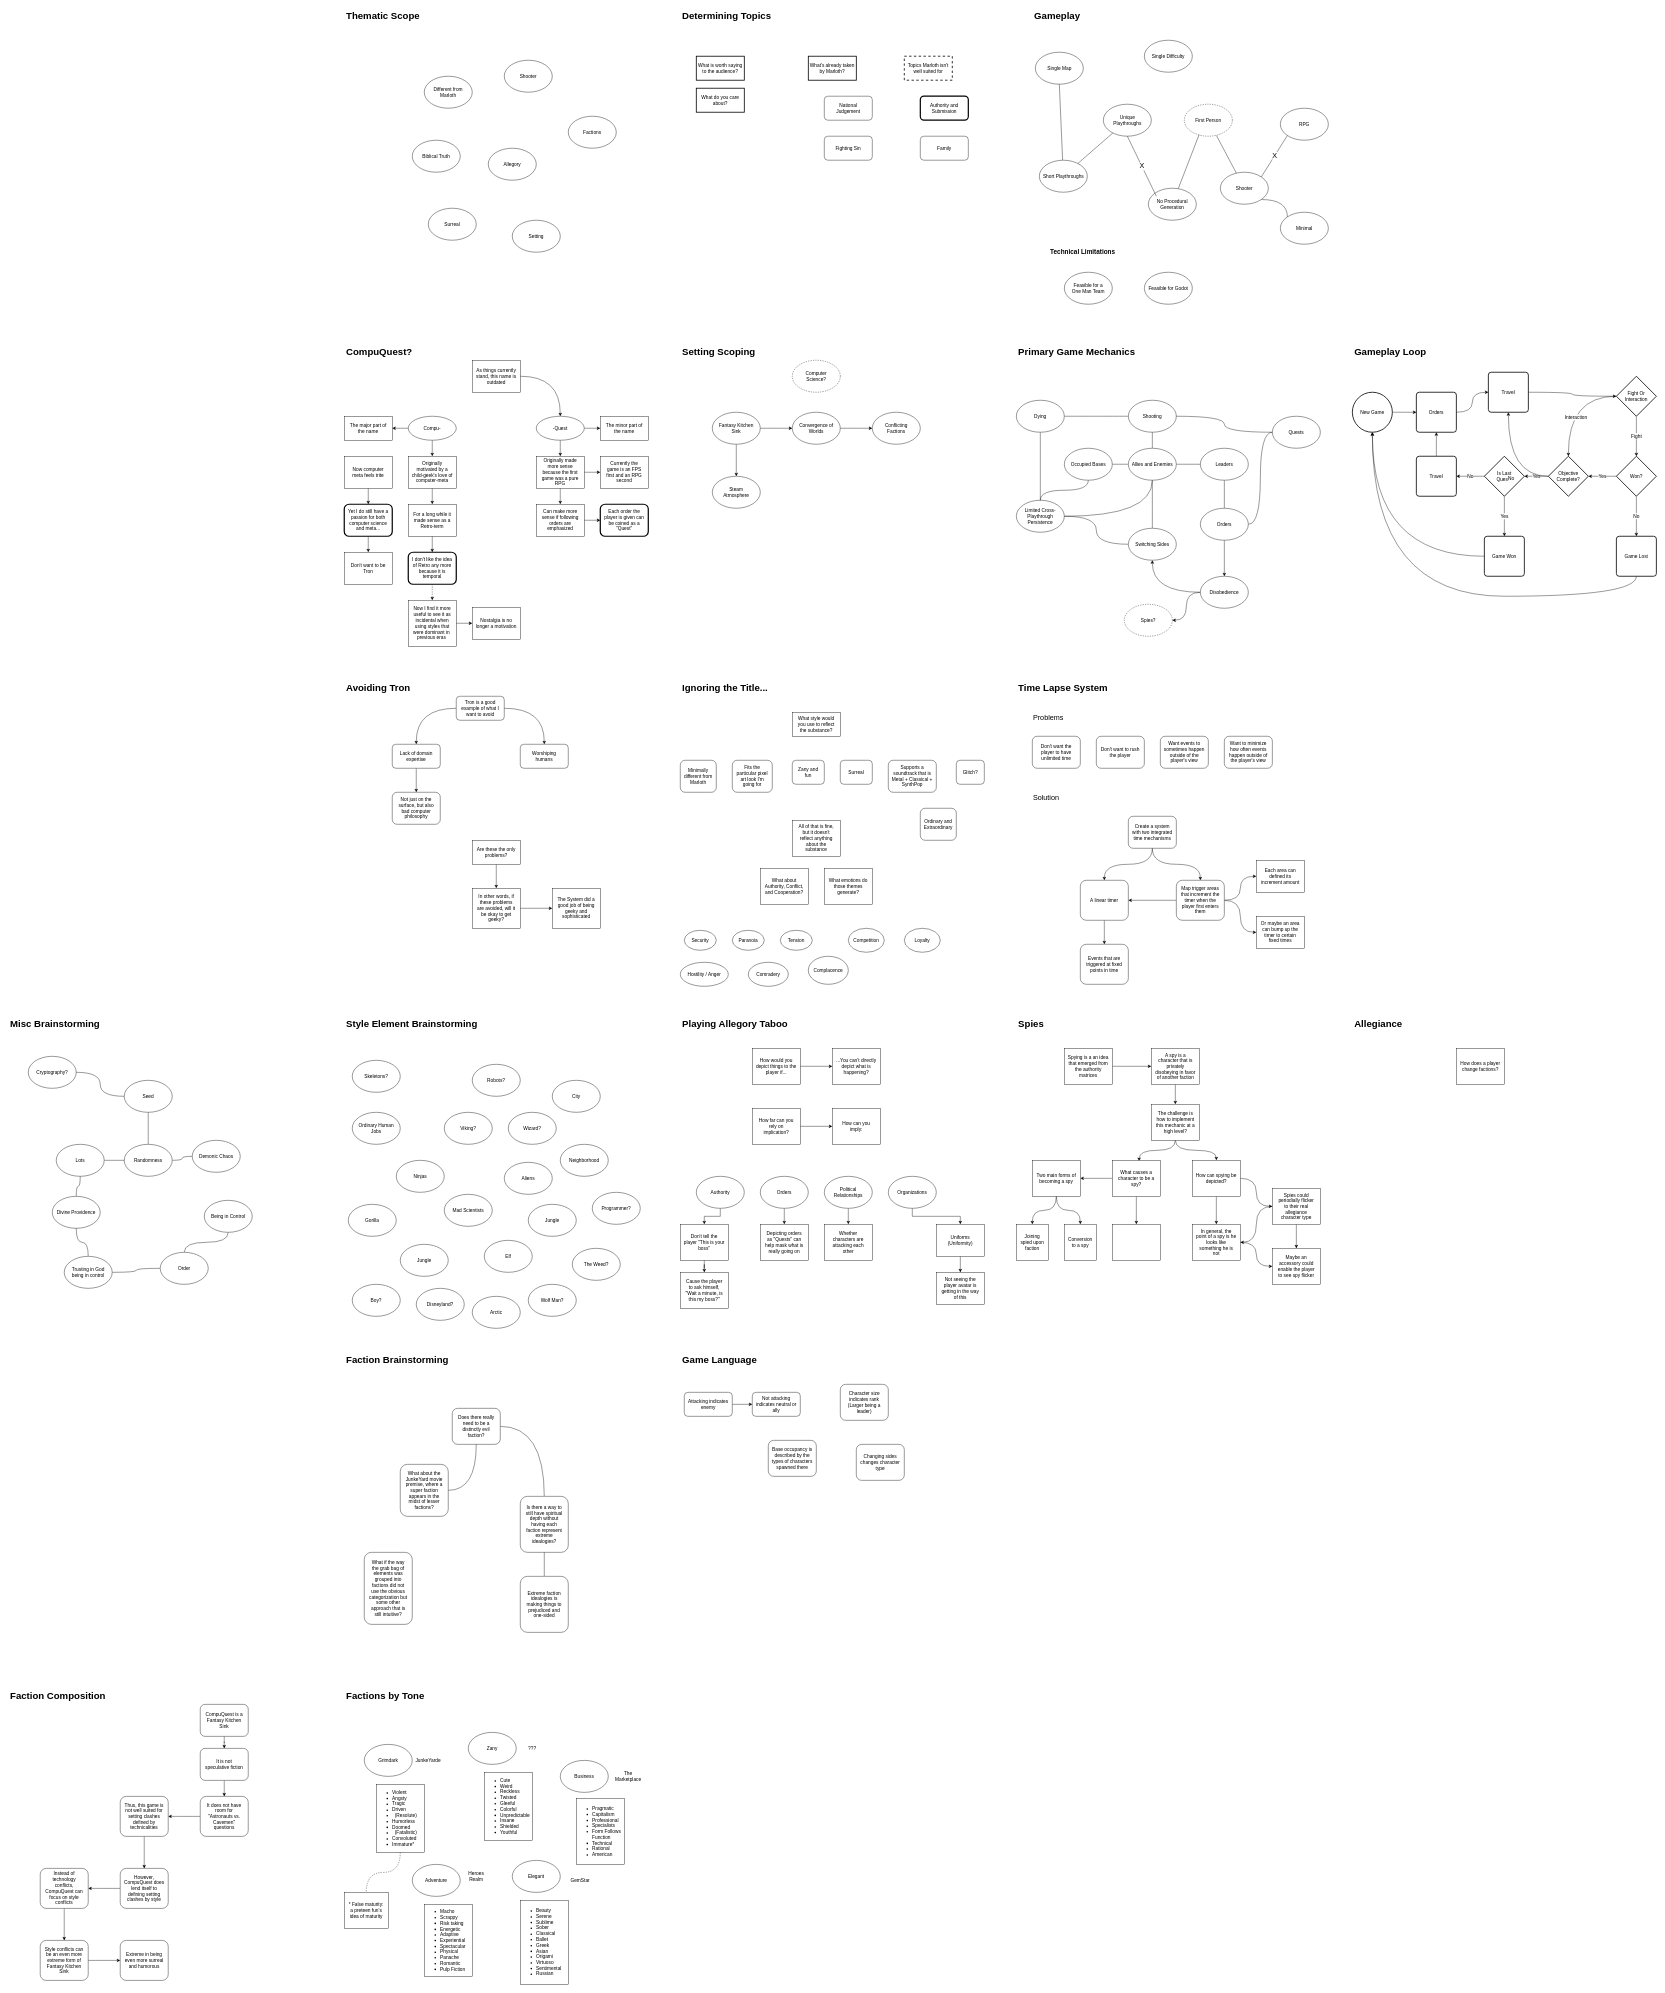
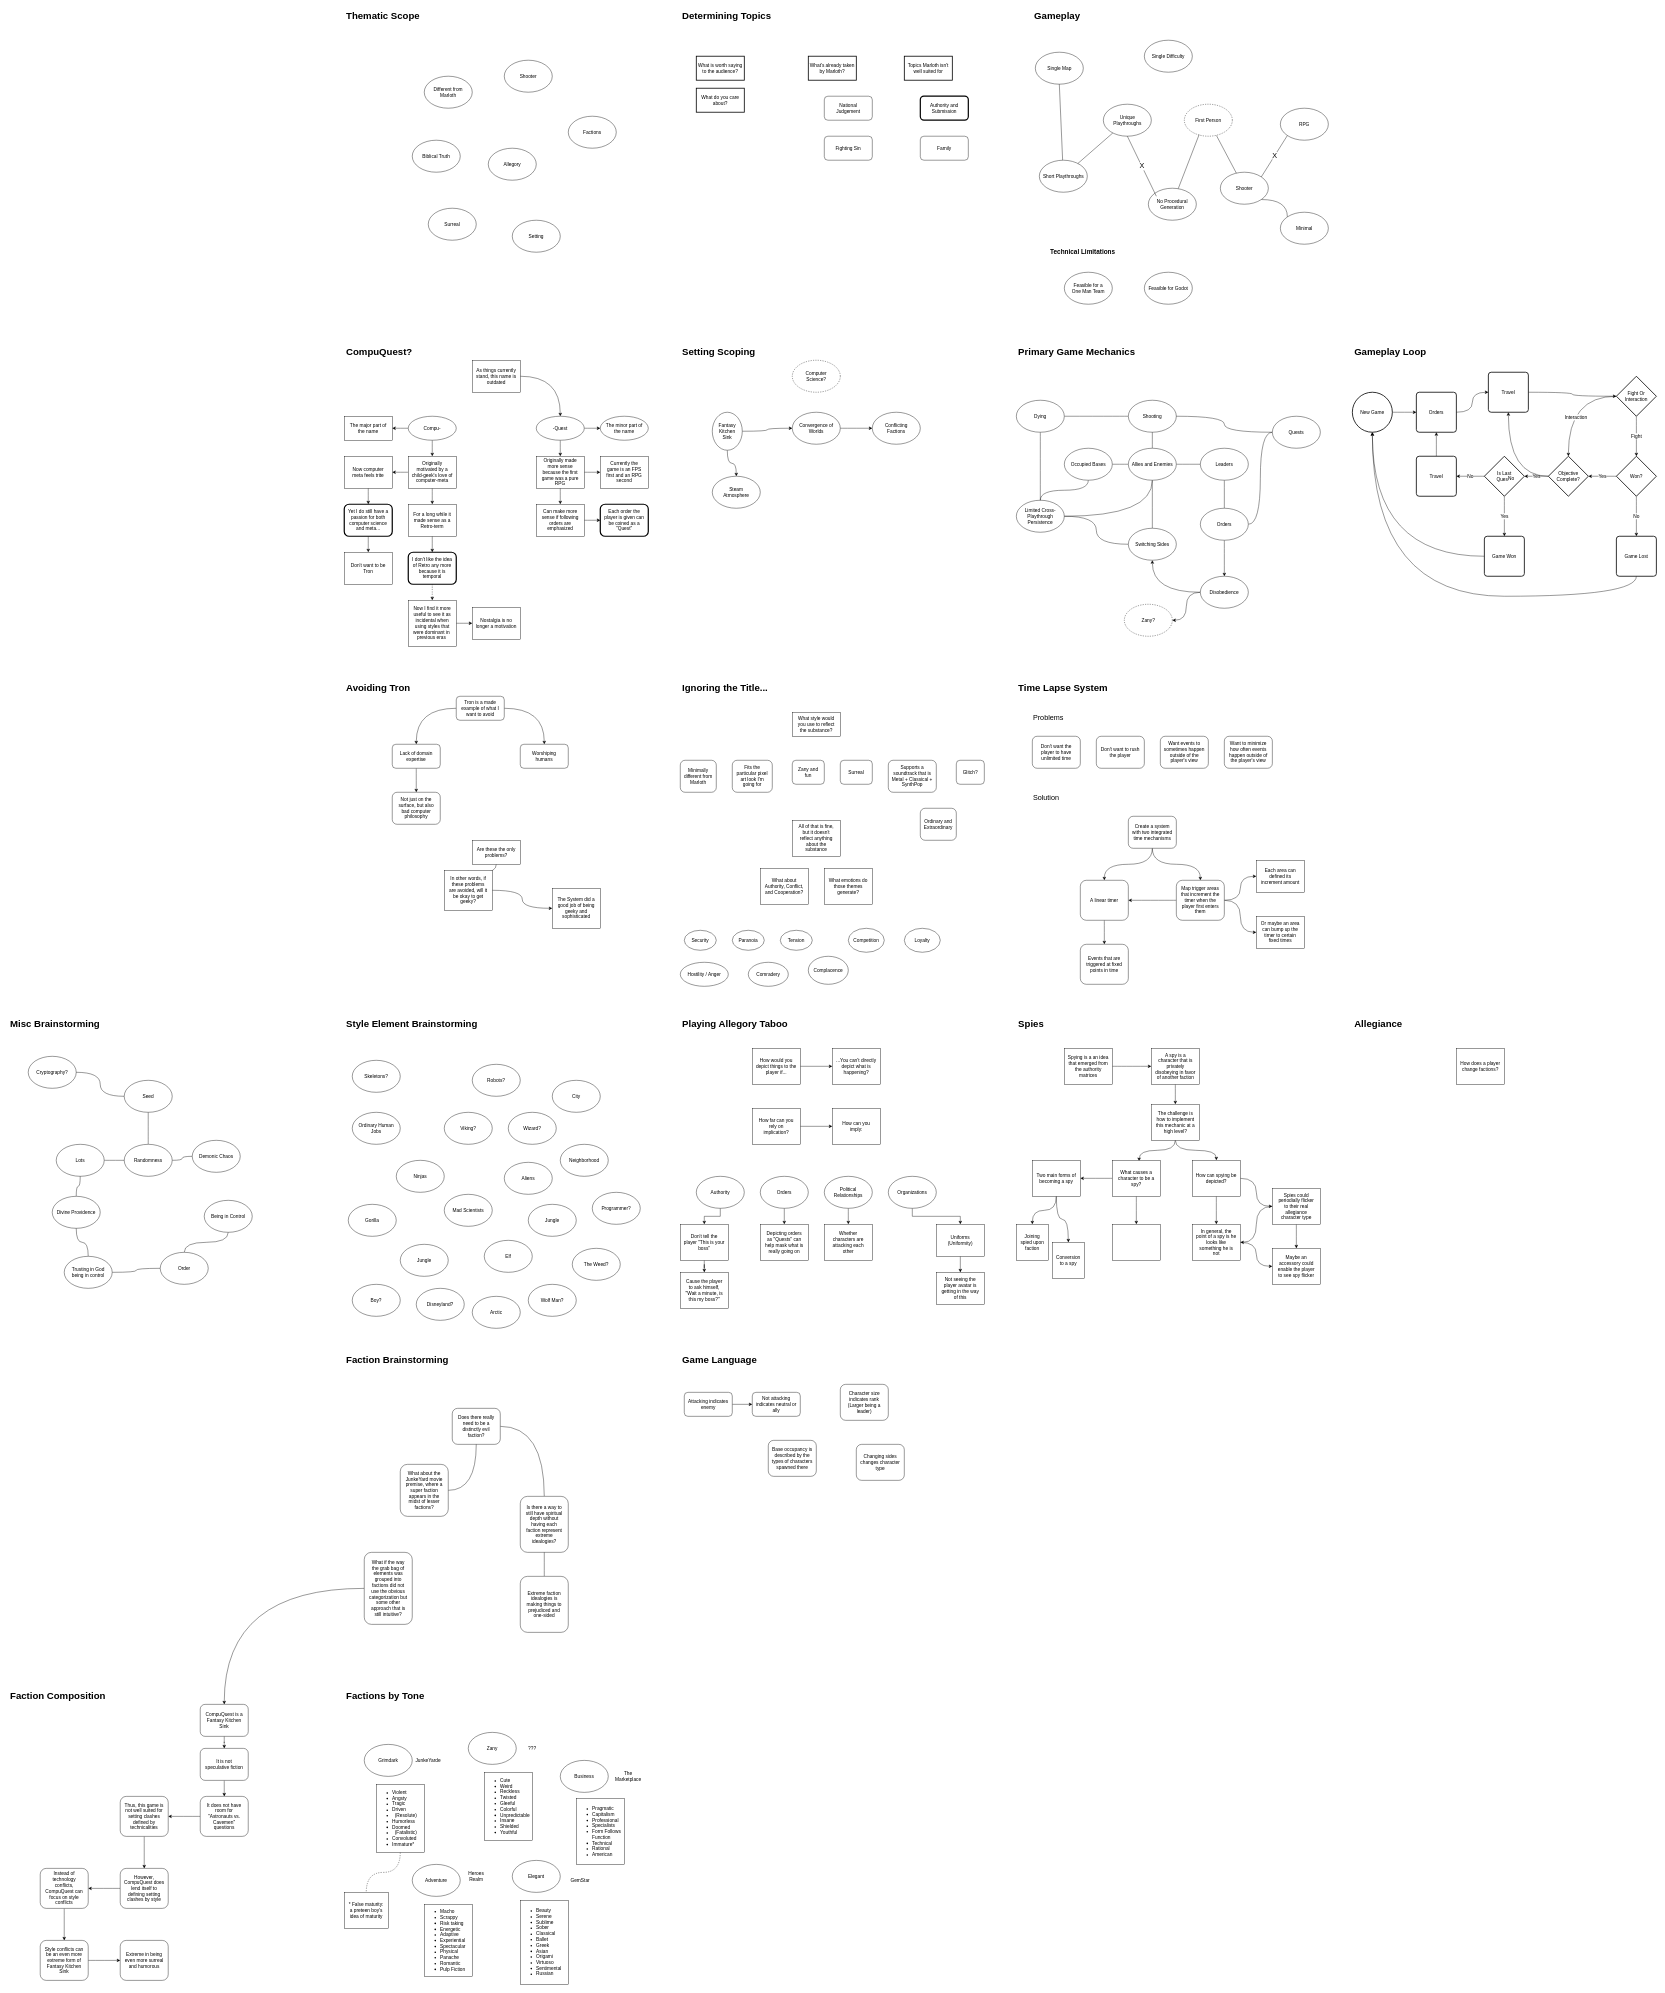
(928, 68) -> (928, 68)
(624, 428) -> (624, 428)
(736, 428) -> (727, 431)
none -> (396, 472)
(1148, 620) -> (1148, 620)
(480, 708) -> (480, 708)
(496, 908) -> (468, 890)
(1080, 1242) -> (1068, 1260)
none -> (224, 1700)
(366, 1910) -> (366, 1910)
